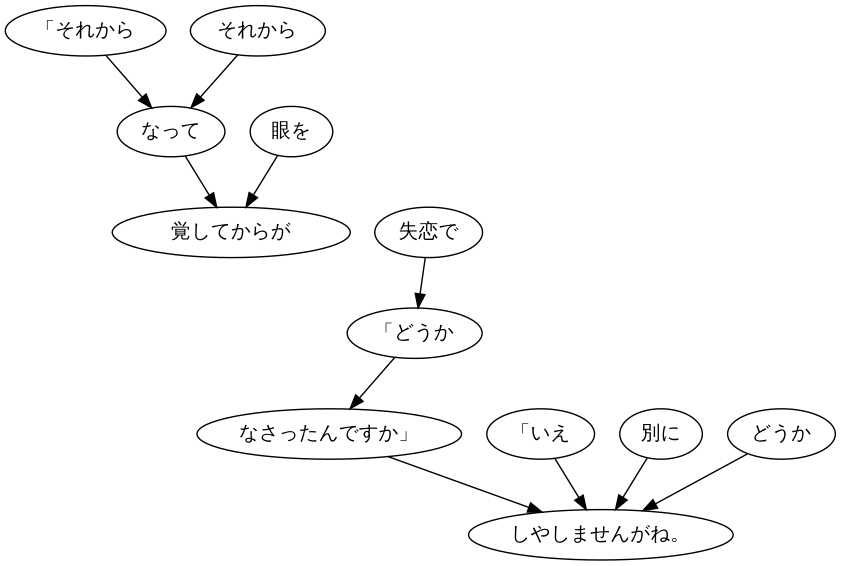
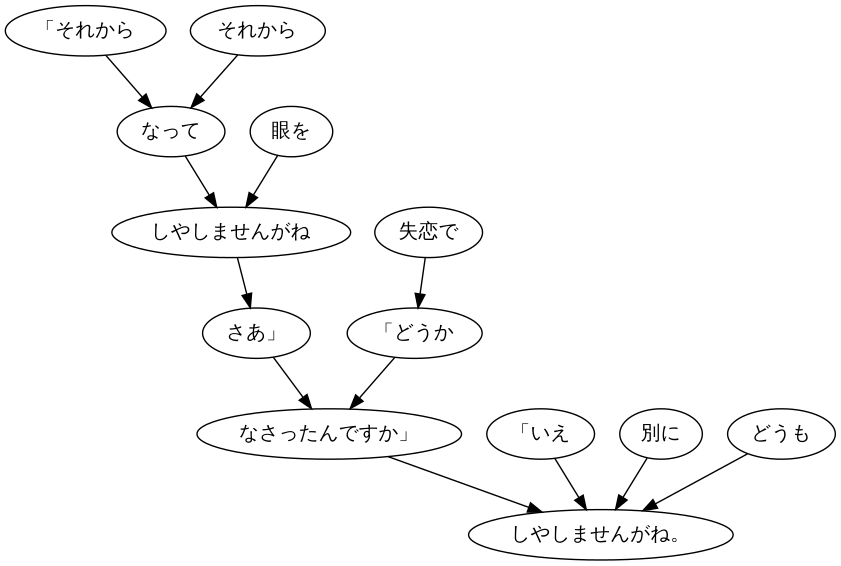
(231, 232) -> (231, 232)
none -> (256, 333)
(781, 434) -> (781, 434)
